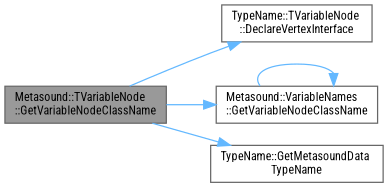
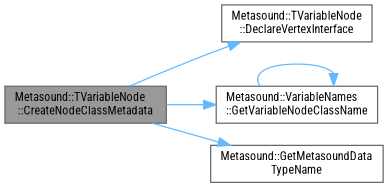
(297, 23) -> (297, 23)
(86, 105) -> (86, 105)
(297, 164) -> (297, 164)
